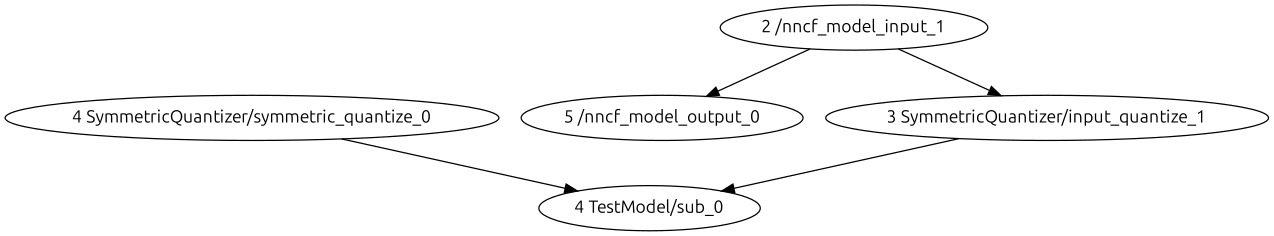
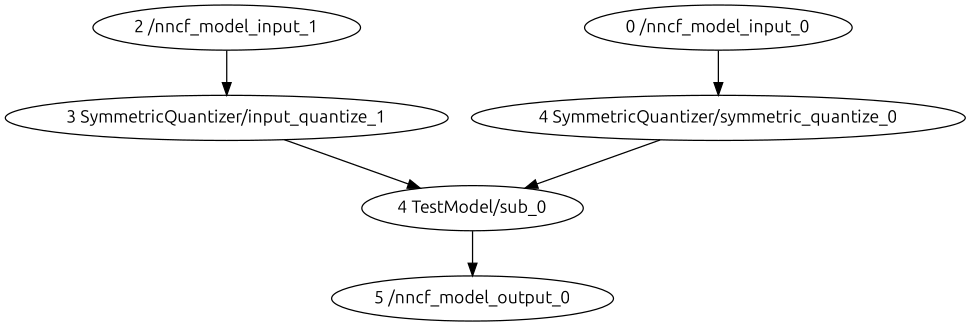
none -> (718, 28)
(764, 70) -> (473, 247)
